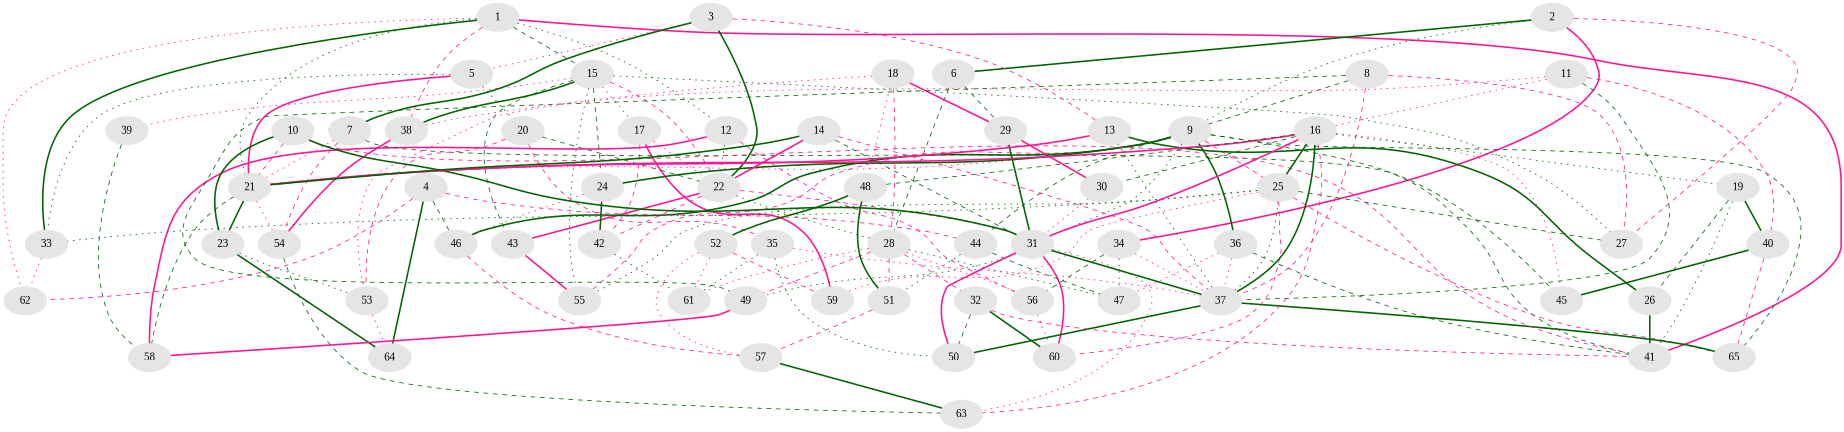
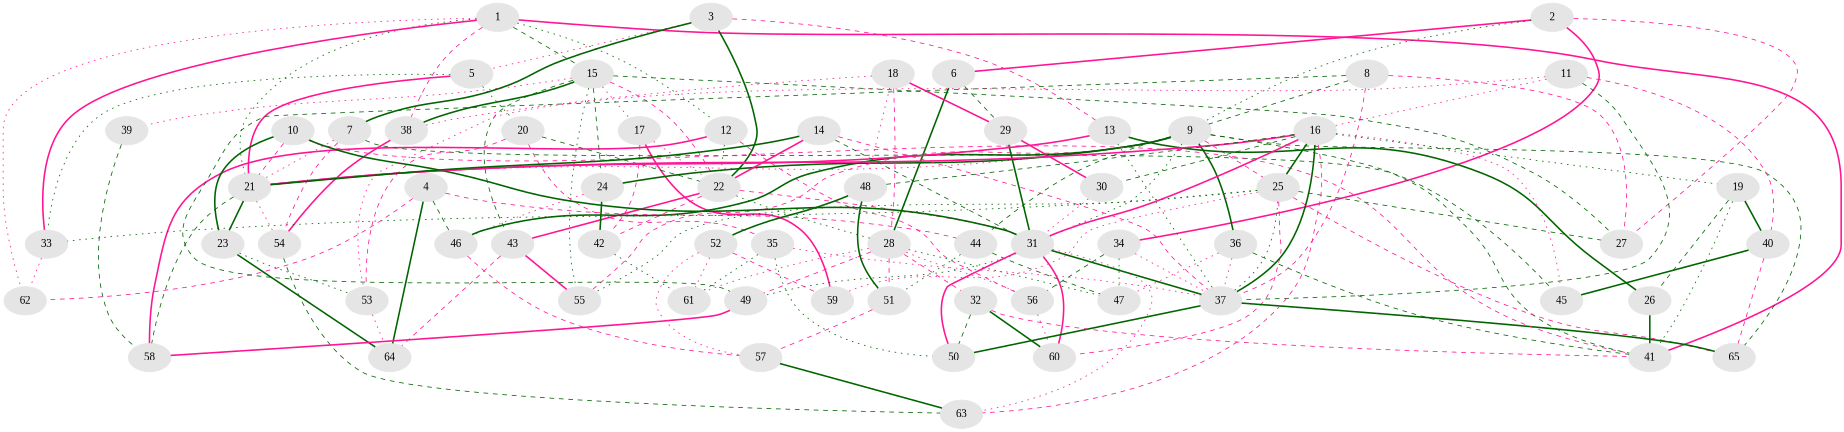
(1253, 46) -> (1253, 46)
(210, 63) -> (210, 63)
(1127, 102) -> (1127, 102)
(916, 173) -> (916, 173)
none -> (451, 301)
